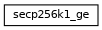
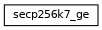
(51, 15) -> (51, 15)
